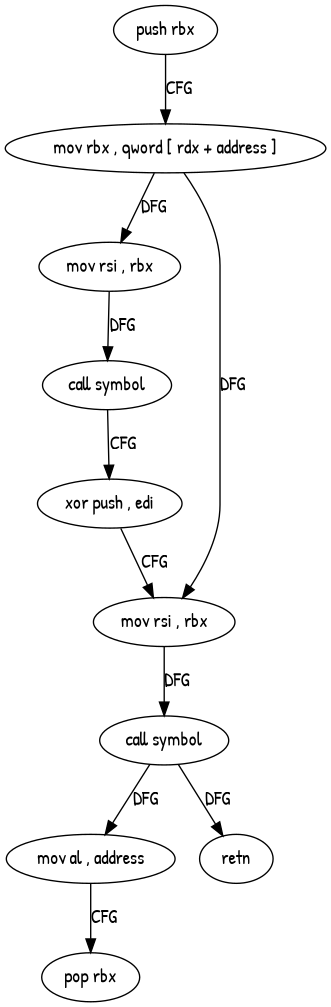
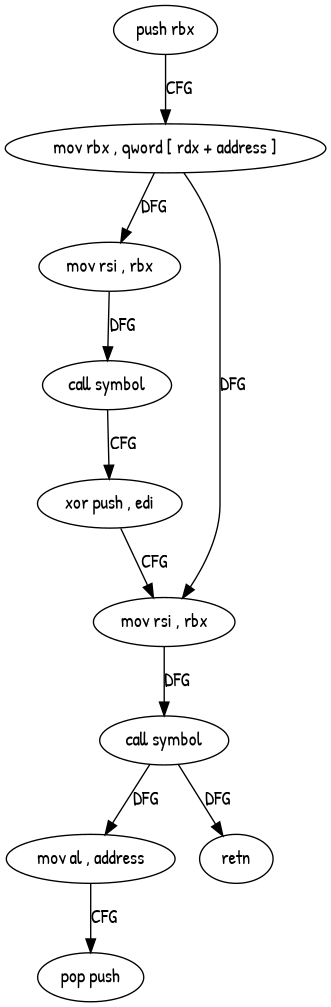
(91, 977) -> (91, 977)
